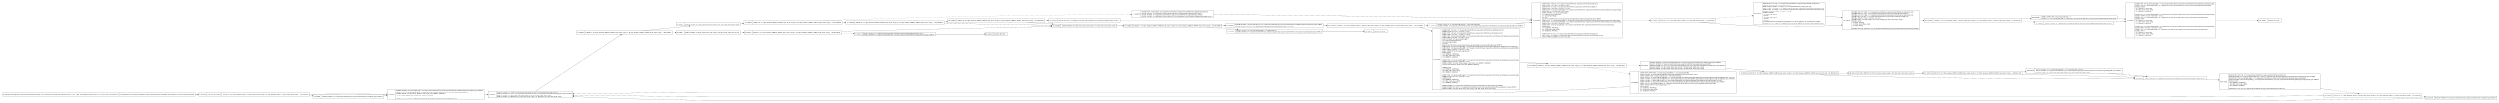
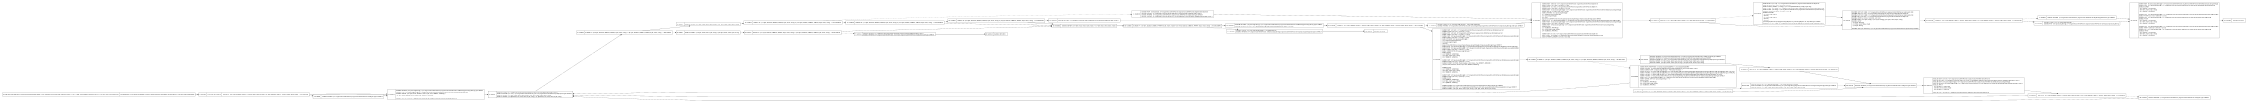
(1881, 73) -> none
